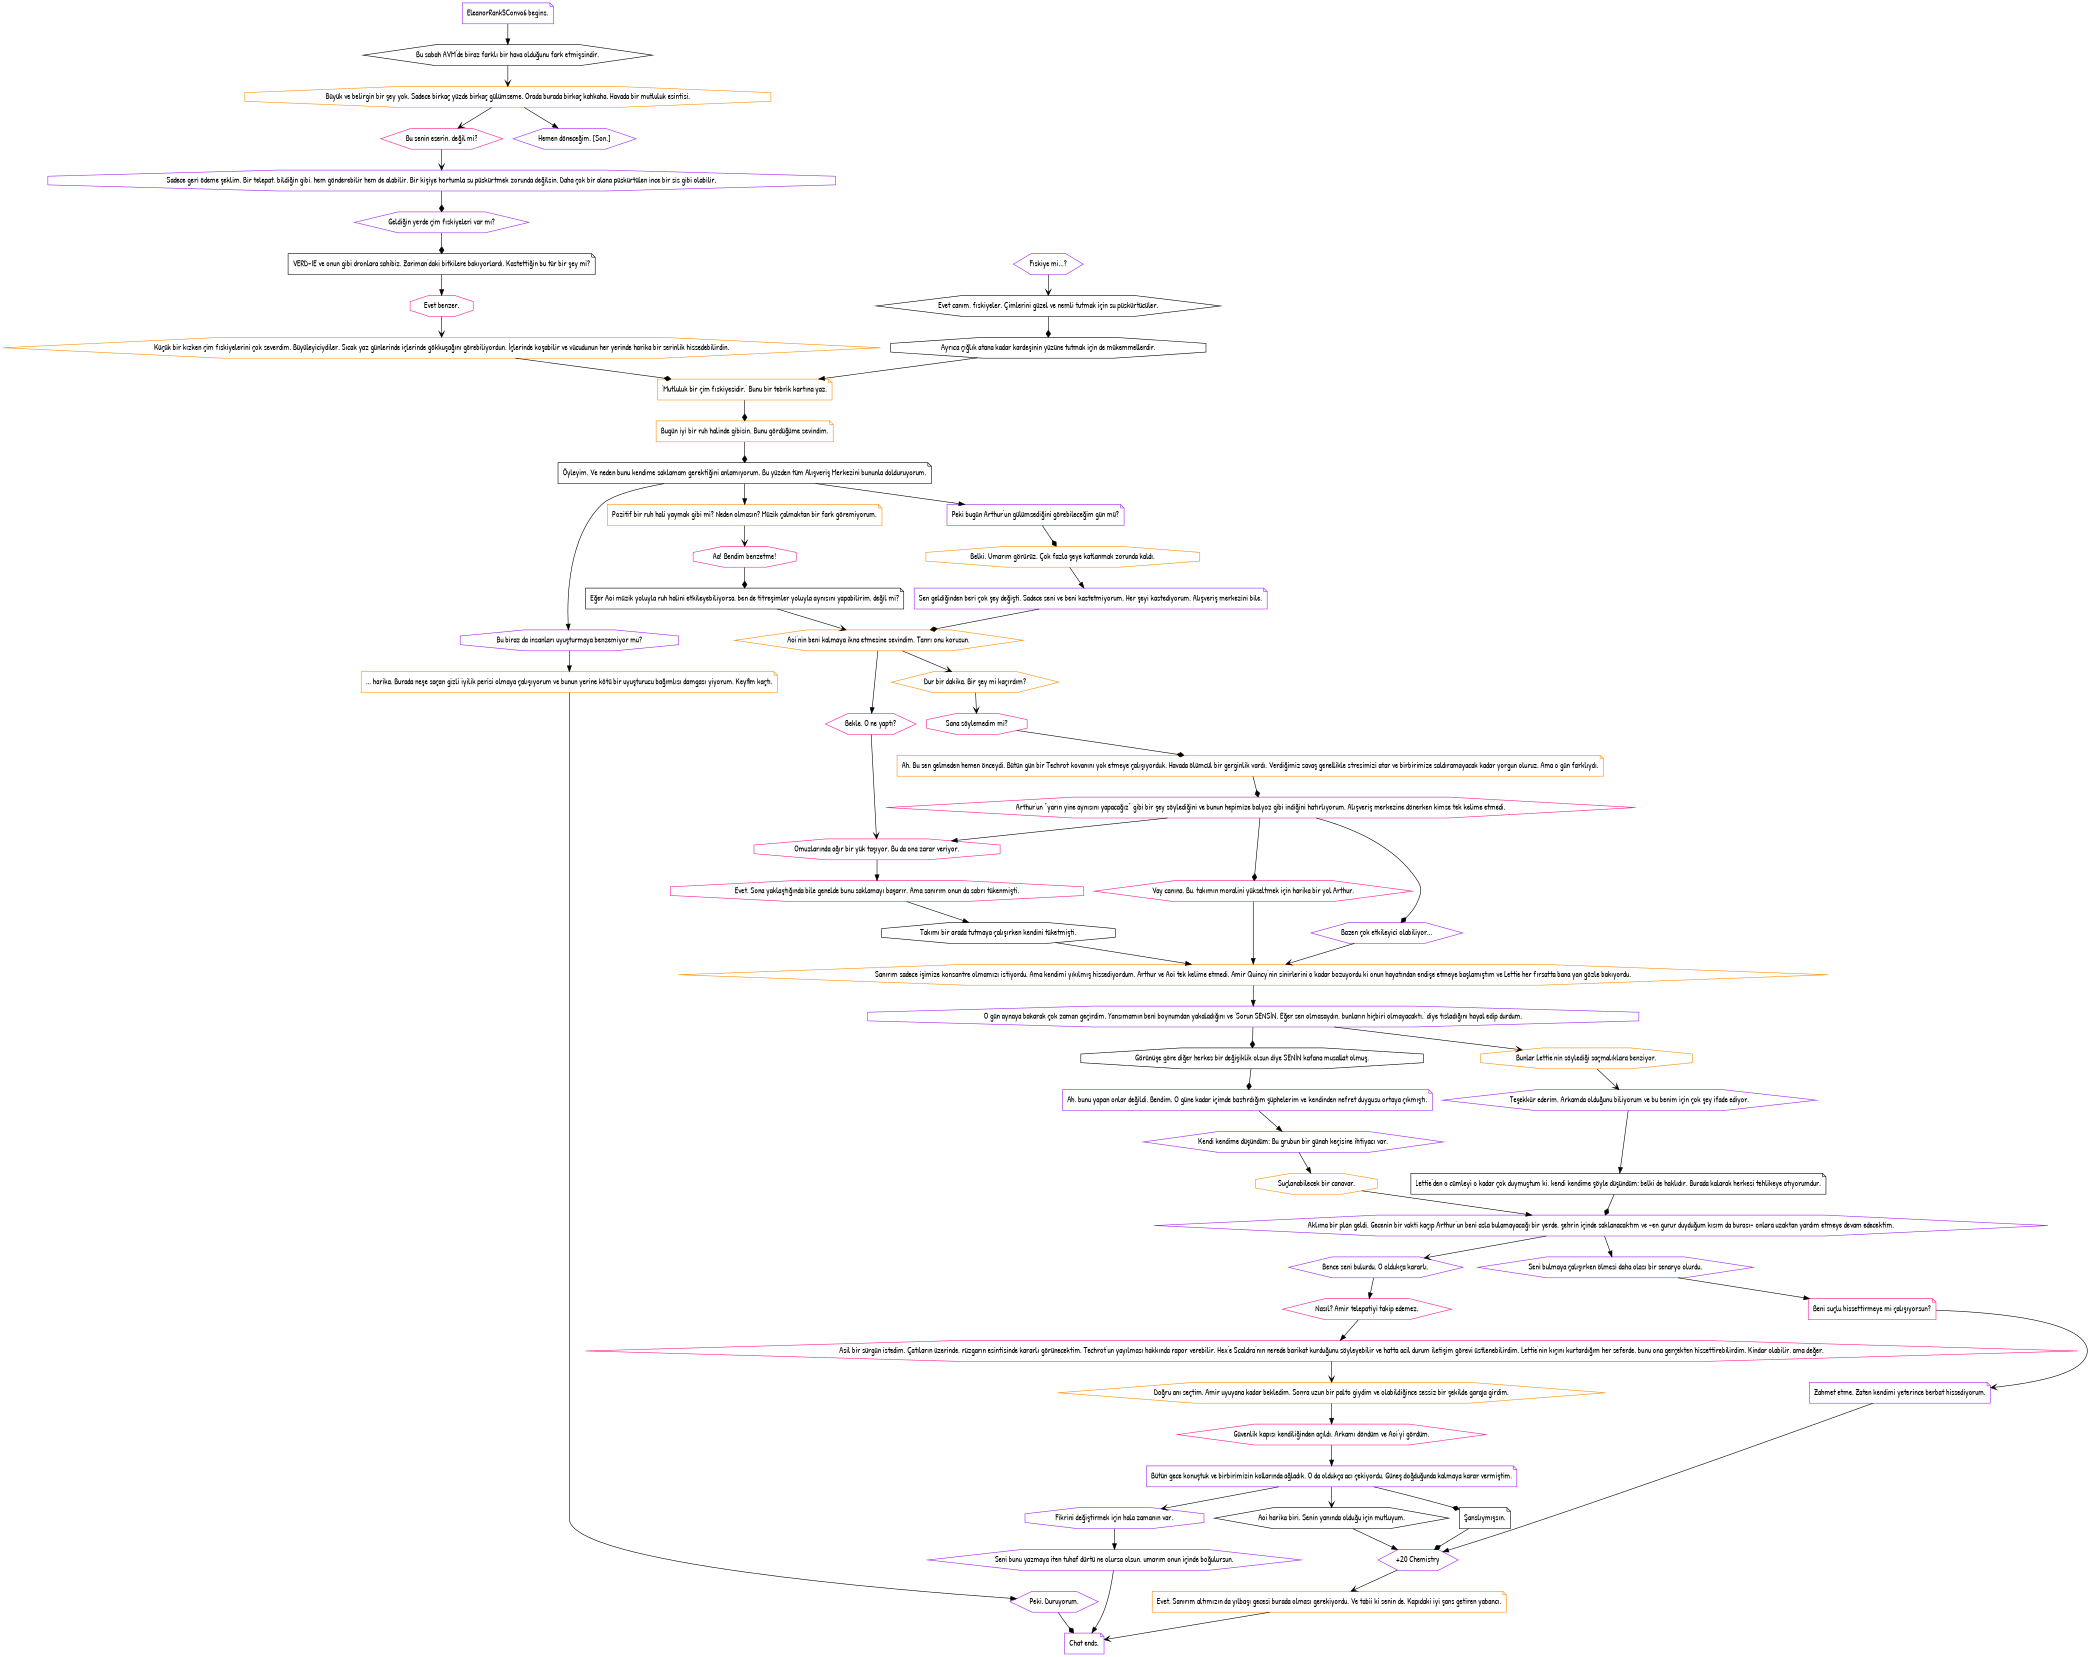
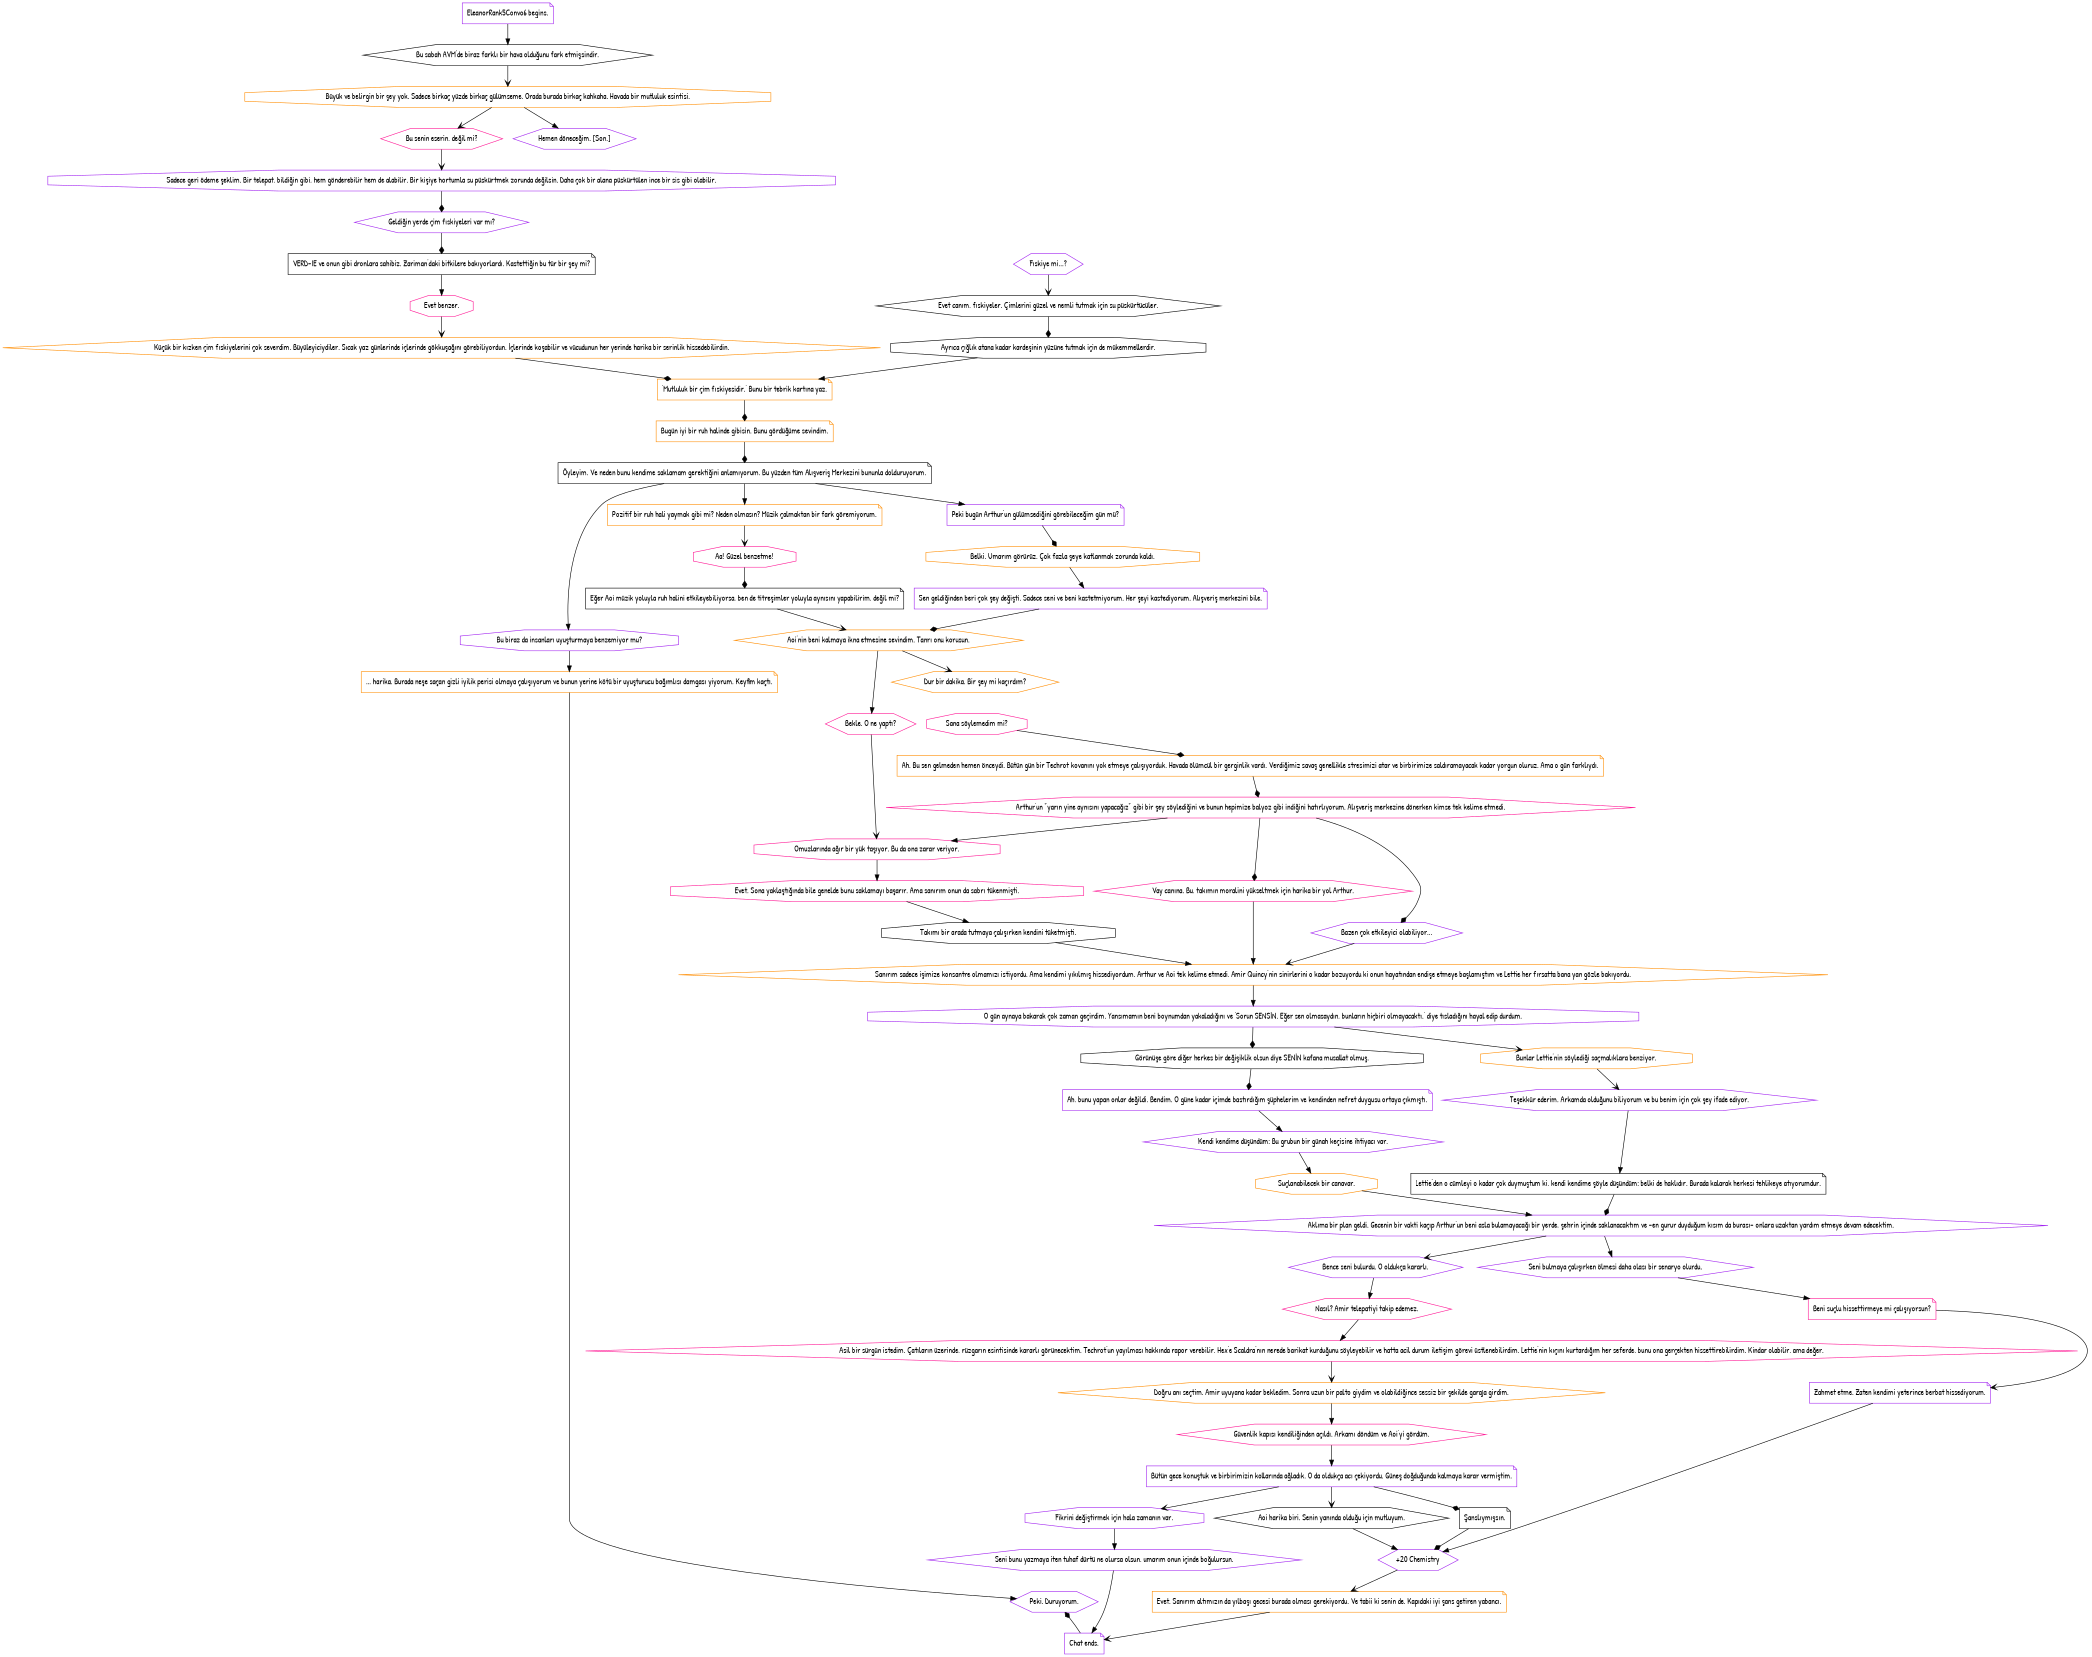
(745, 557) -> (745, 557)
(976, 700) -> none
(1063, 1620) -> (1075, 1625)
